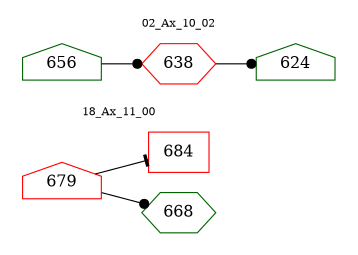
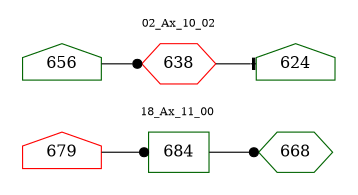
(231, 64) -> (233, 64)
(179, 152) -> (179, 152)
(119, 168) -> (121, 152)
(121, 198) -> (229, 152)
